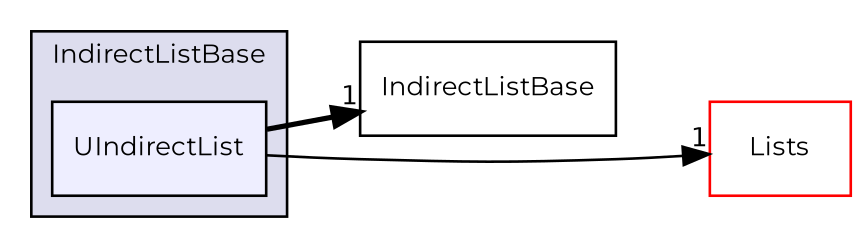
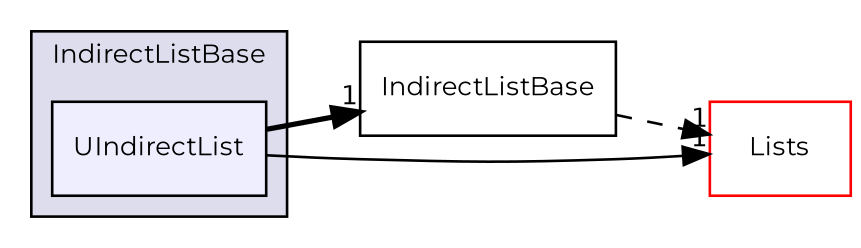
none -> (650, 122)
